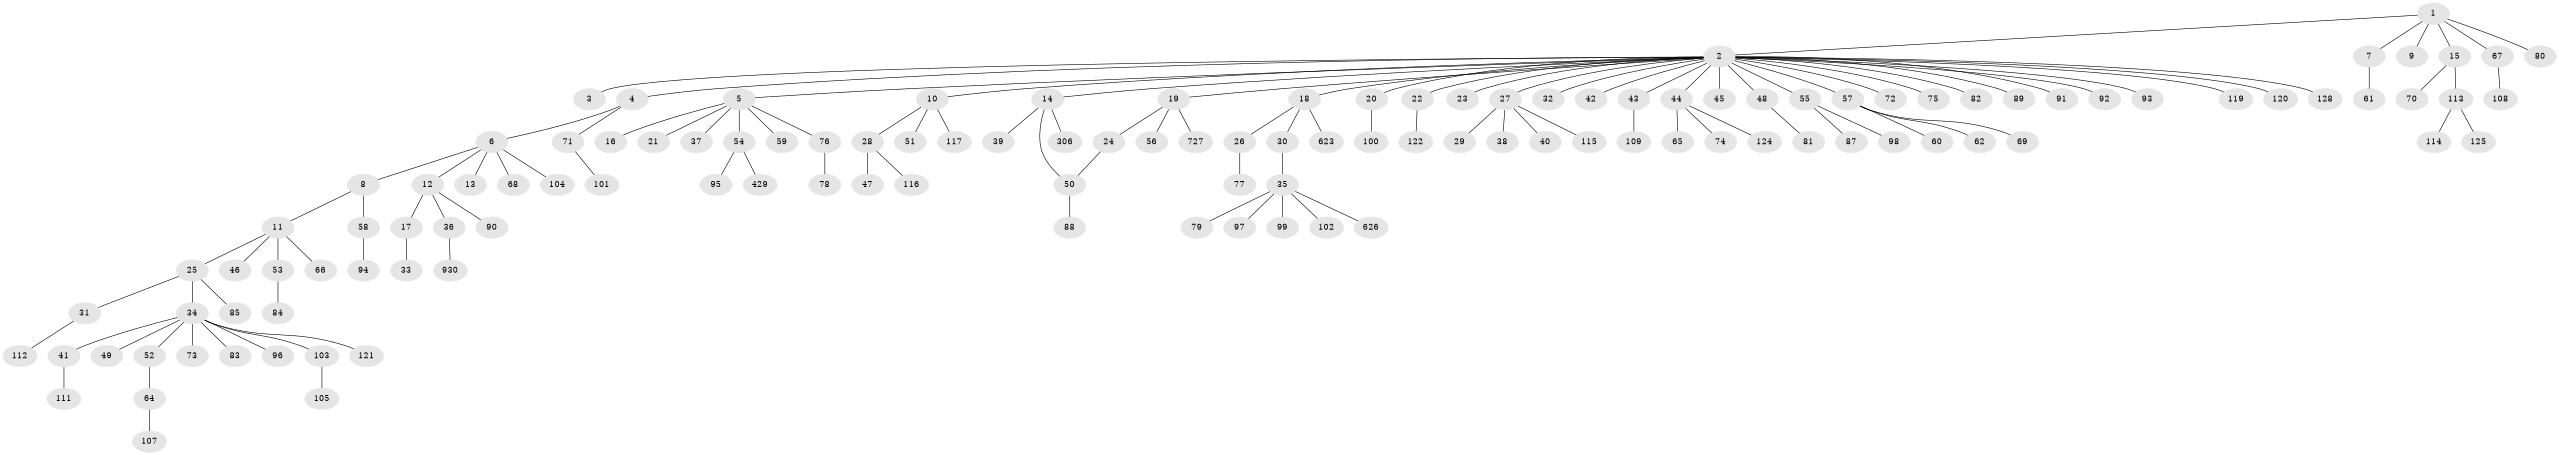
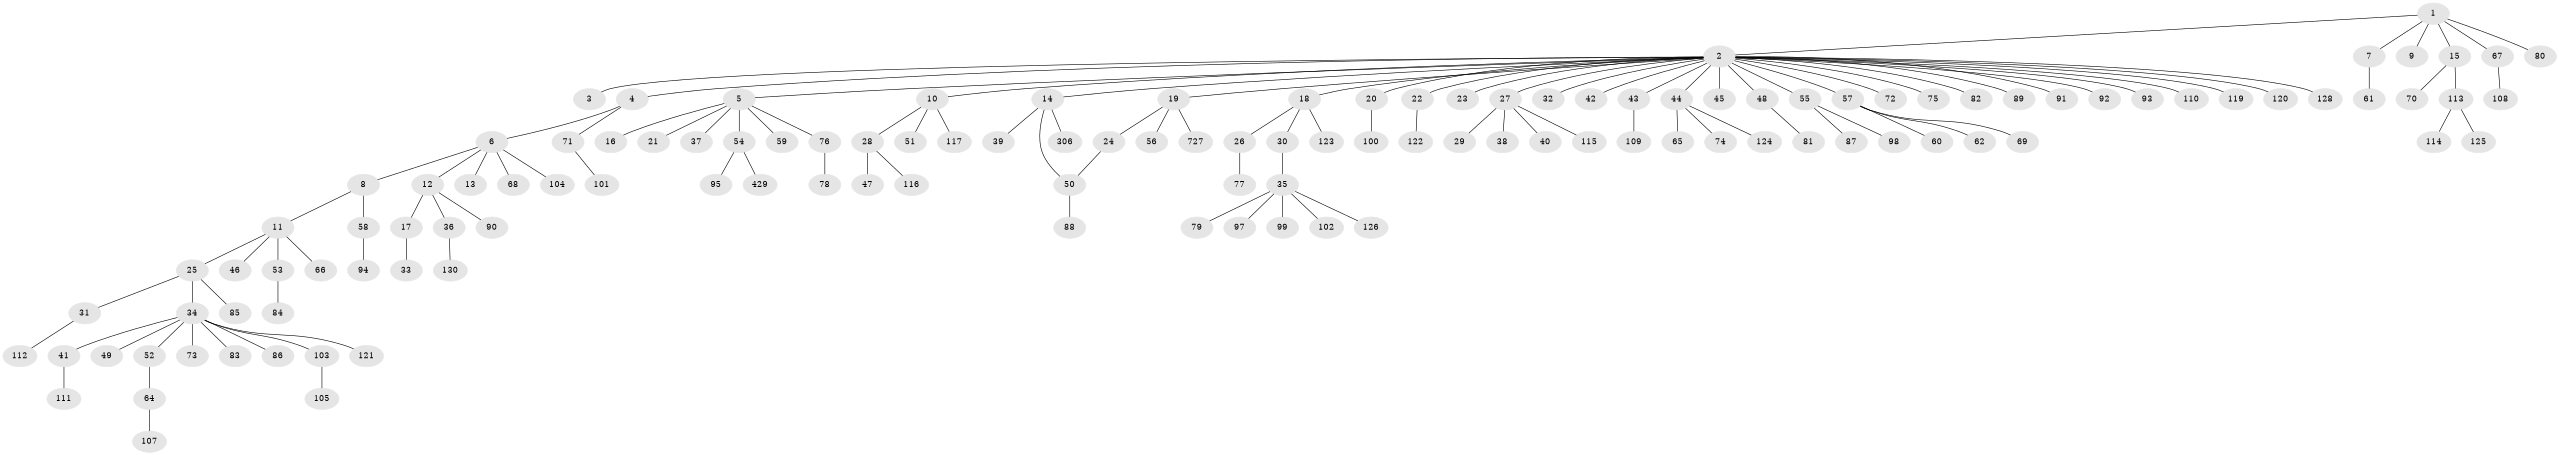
none -> (2191, 99)
(1327, 142) -> (1327, 142)
(1371, 228) -> (1371, 228)
(450, 270) -> (450, 270)
(278, 356) -> (278, 356)
